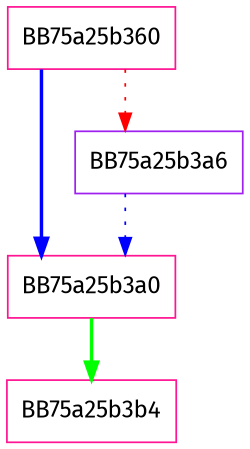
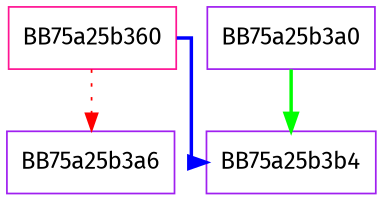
(41, 154) -> (191, 94)
(125, 216) -> none
(92, 287) -> (291, 38)
(92, 411) -> (291, 162)
